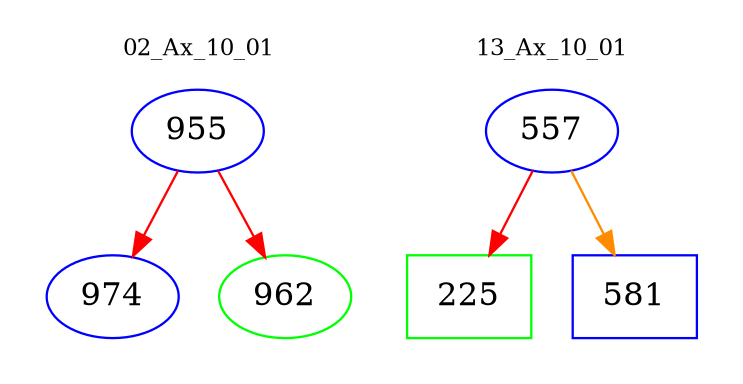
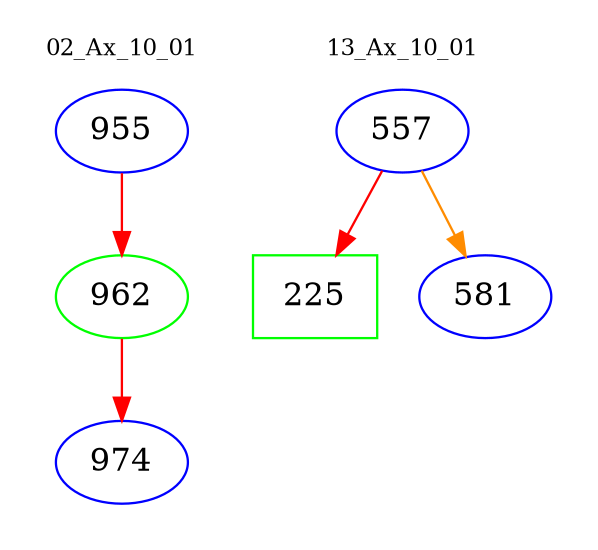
(161, 203) -> (122, 368)
(635, 297) -> (485, 297)
